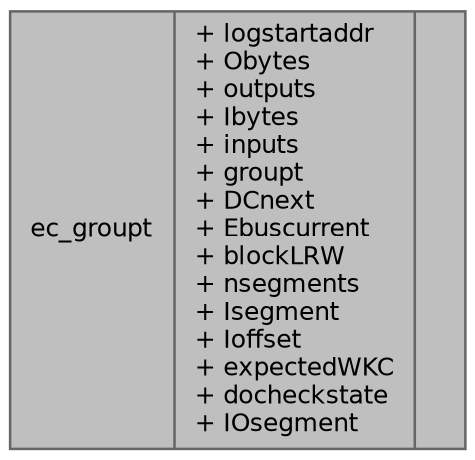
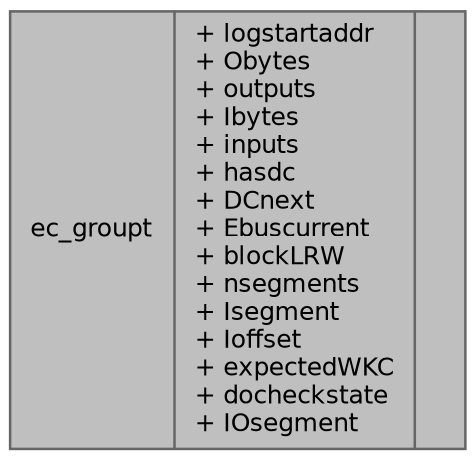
(249, 173) -> (245, 173)
